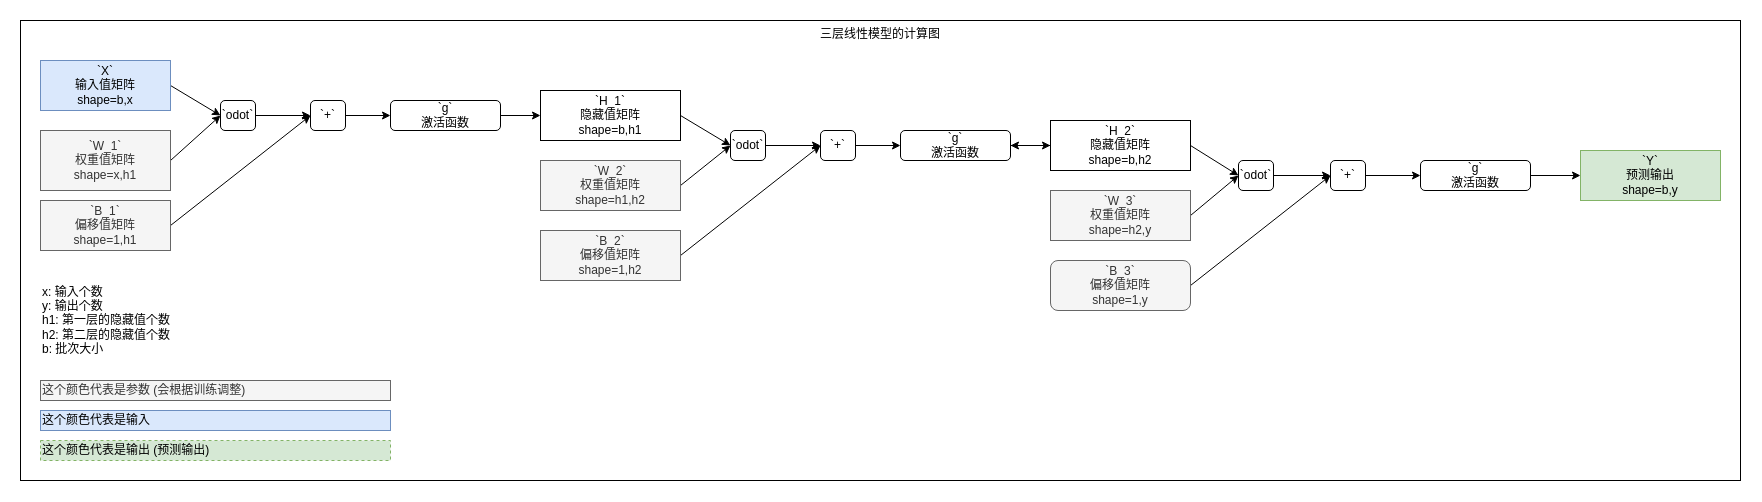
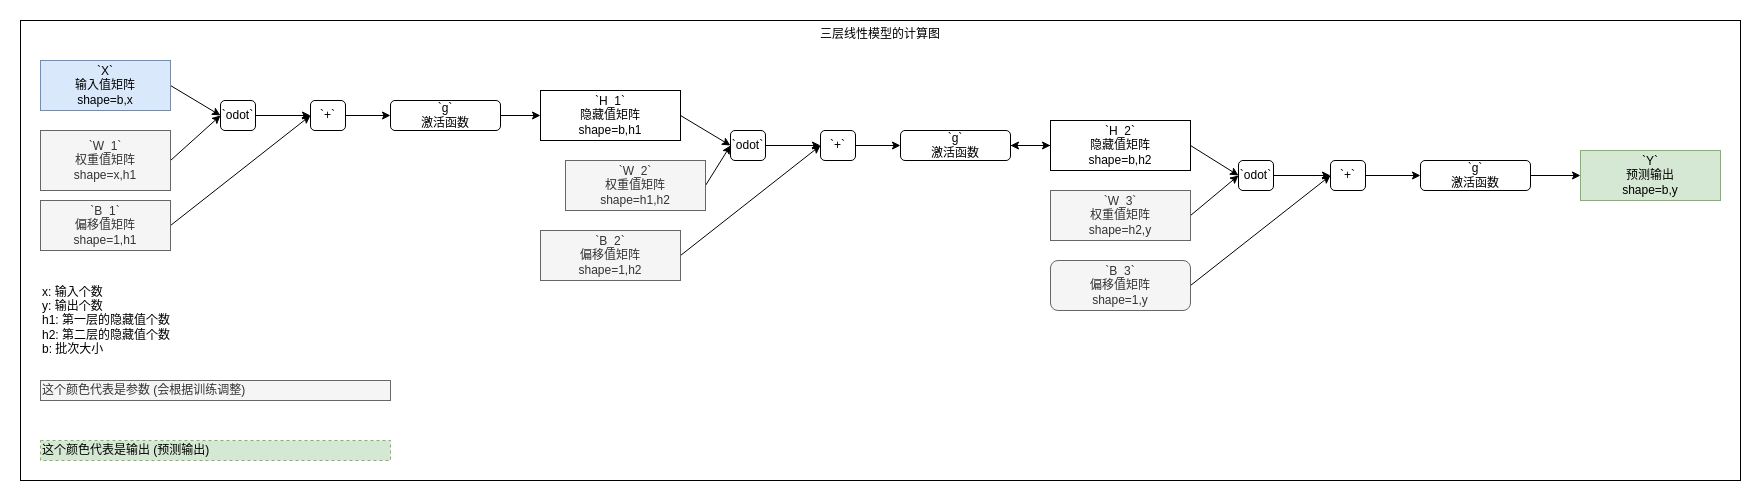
(611, 186) -> (636, 186)
(216, 421) -> none
